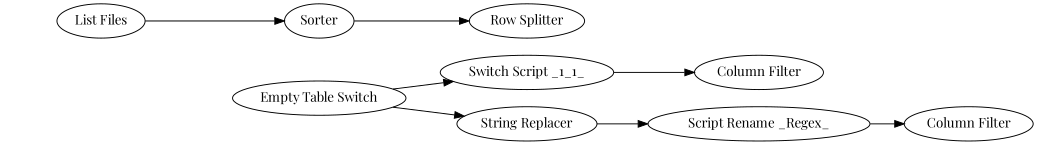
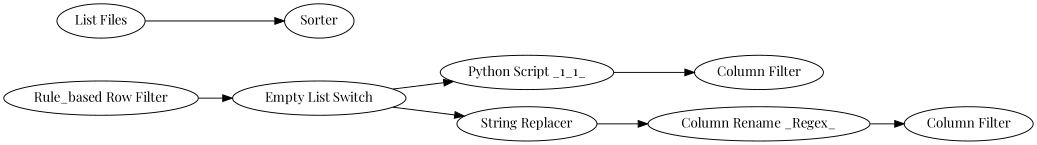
(527, 21) -> none
(527, 72) -> (527, 72)
none -> (101, 98)
(319, 98) -> (319, 98)
(759, 124) -> (759, 124)
